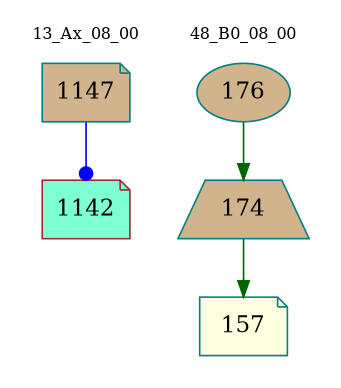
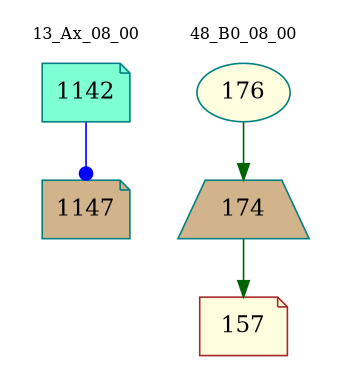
(244, 93) -> (244, 93)
(86, 145) -> (86, 145)
(86, 209) -> (86, 93)
(244, 326) -> (244, 326)
